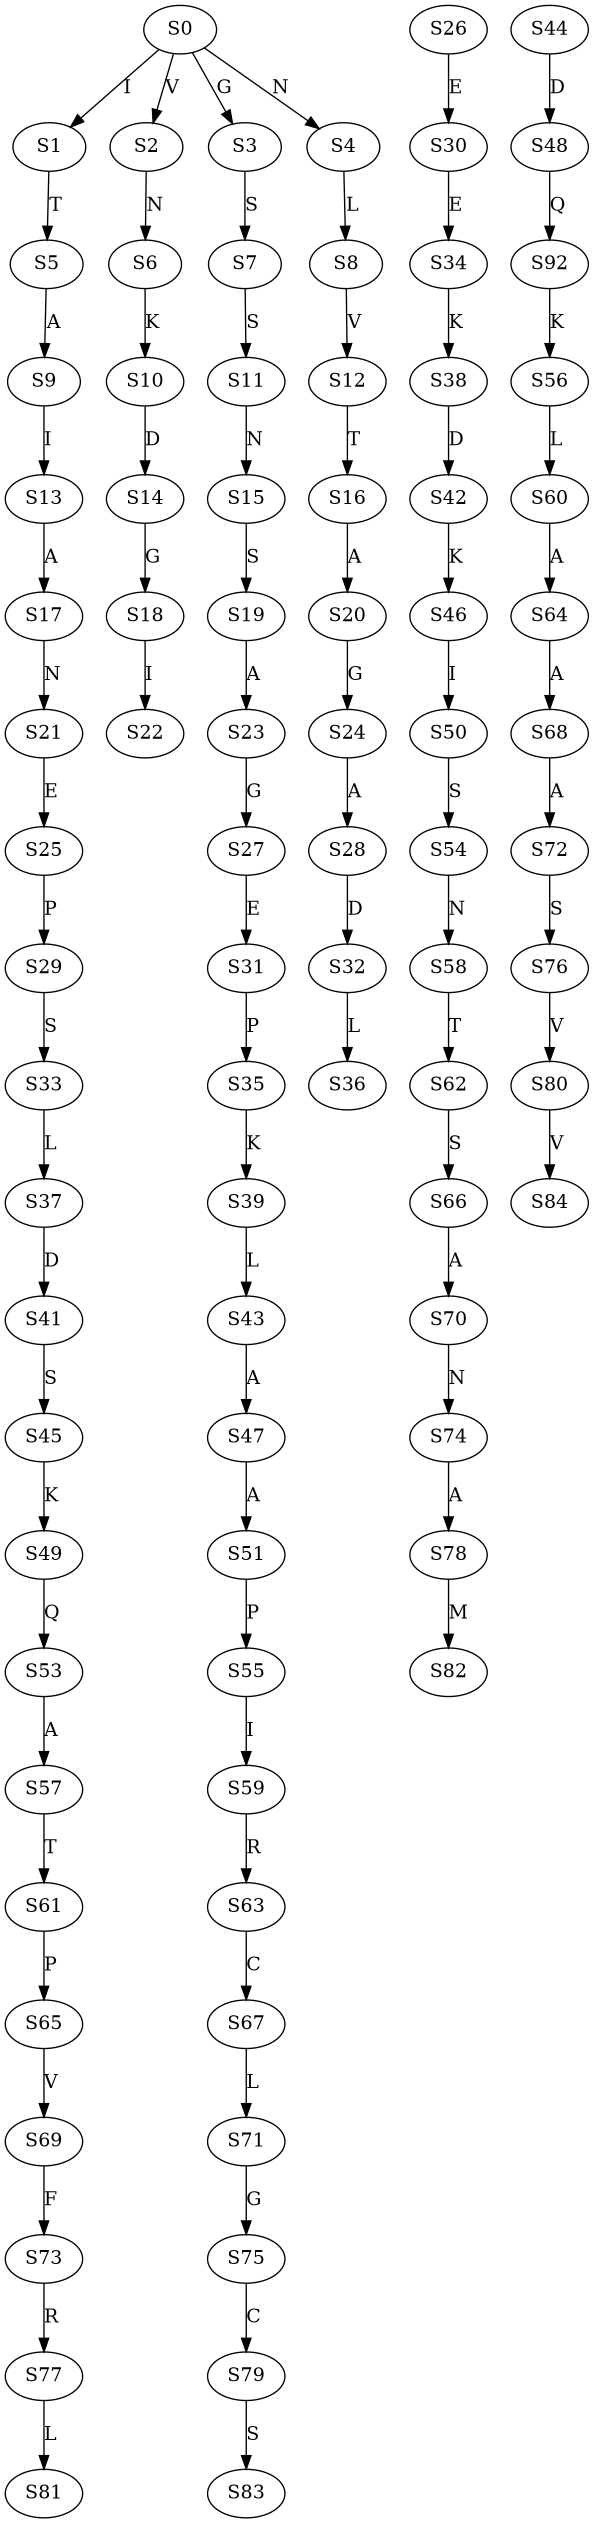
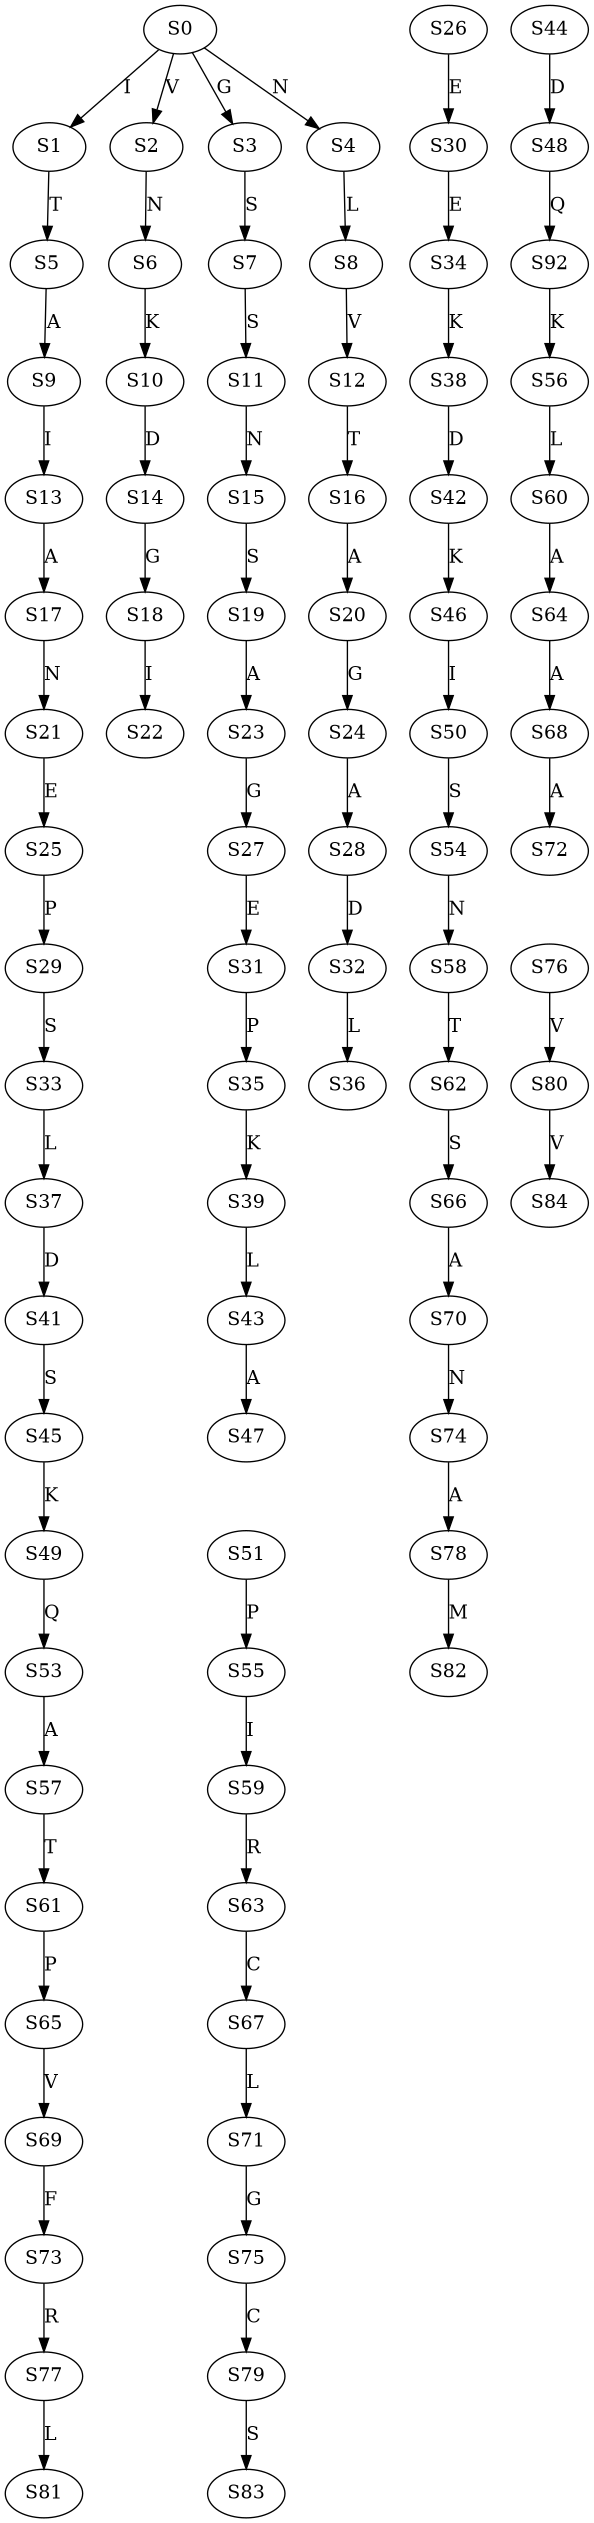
(550, 903) -> none
(246, 1490) -> none
